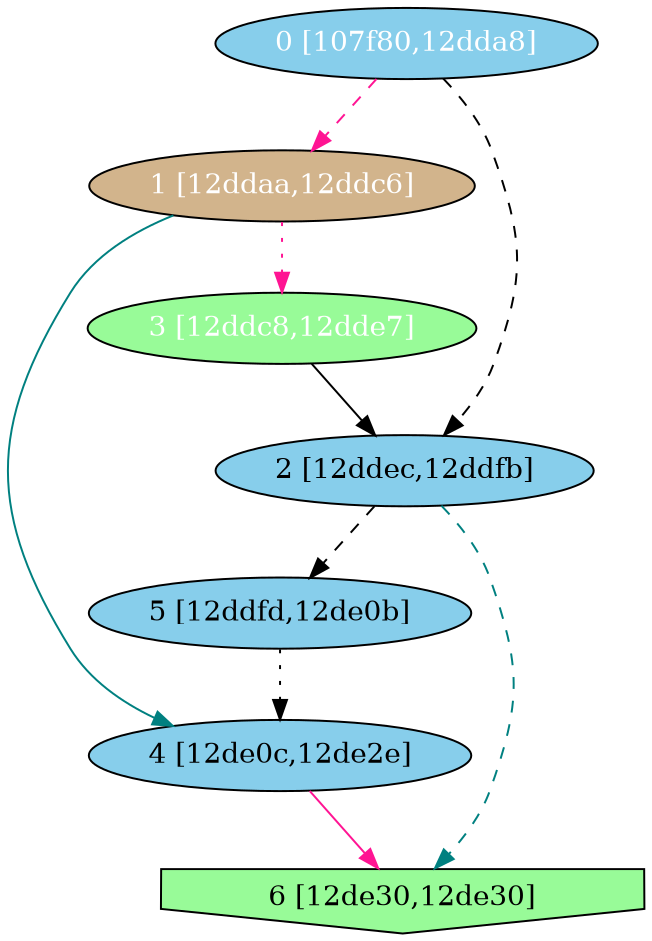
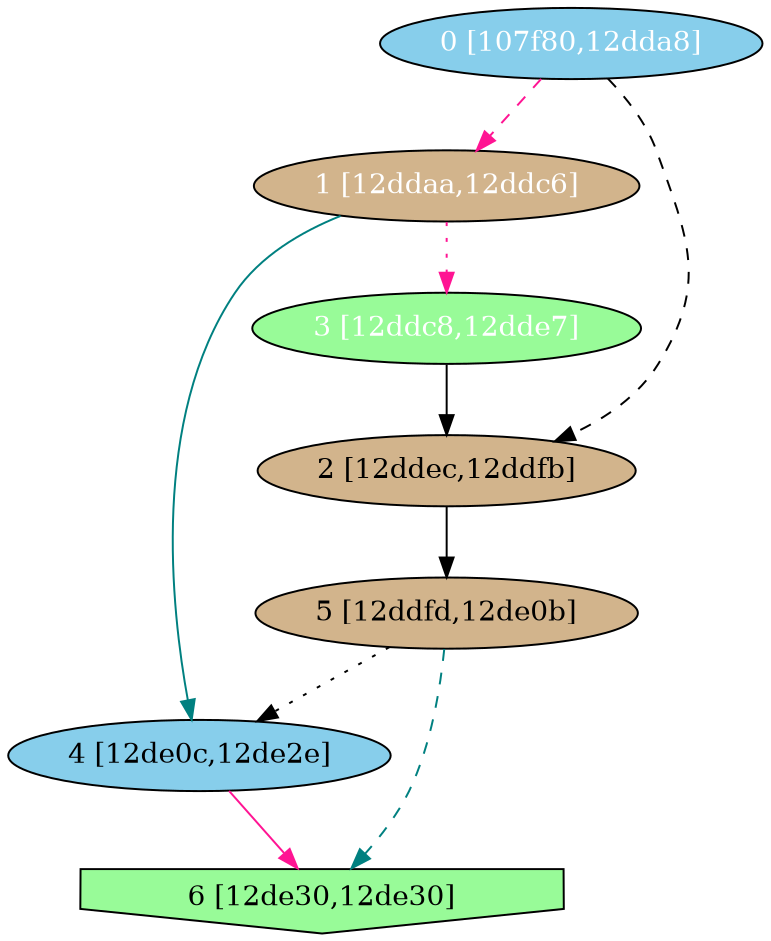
(405, 471) -> (447, 471)
(349, 535) -> (447, 532)
(280, 613) -> (447, 613)
(513, 678) -> (422, 759)
